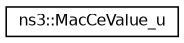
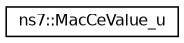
(92, 22) -> (92, 22)
